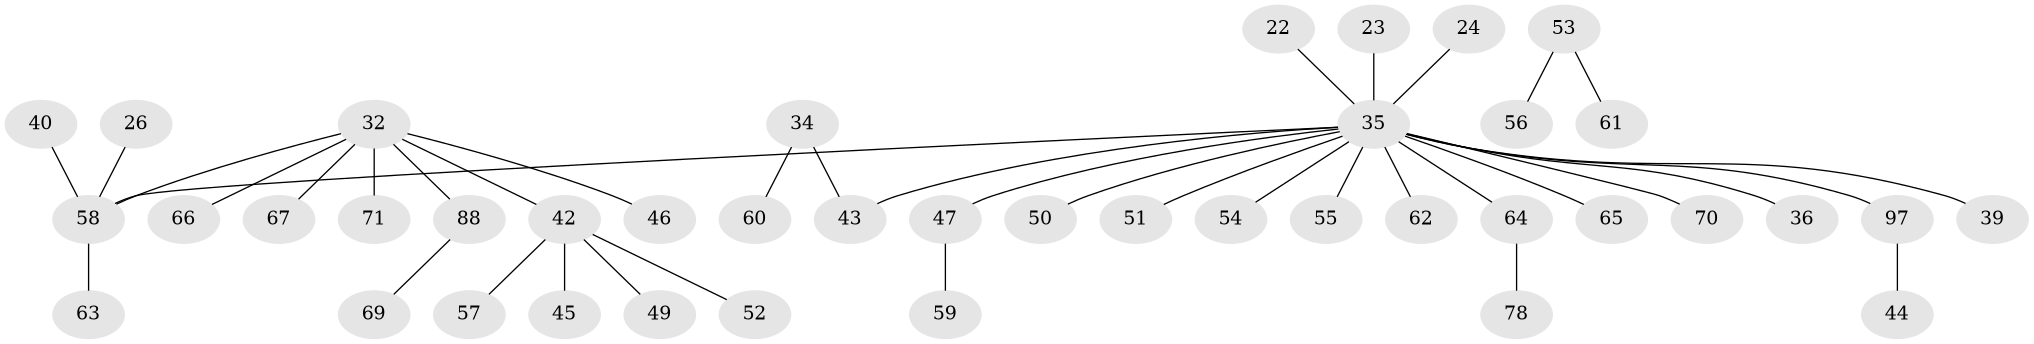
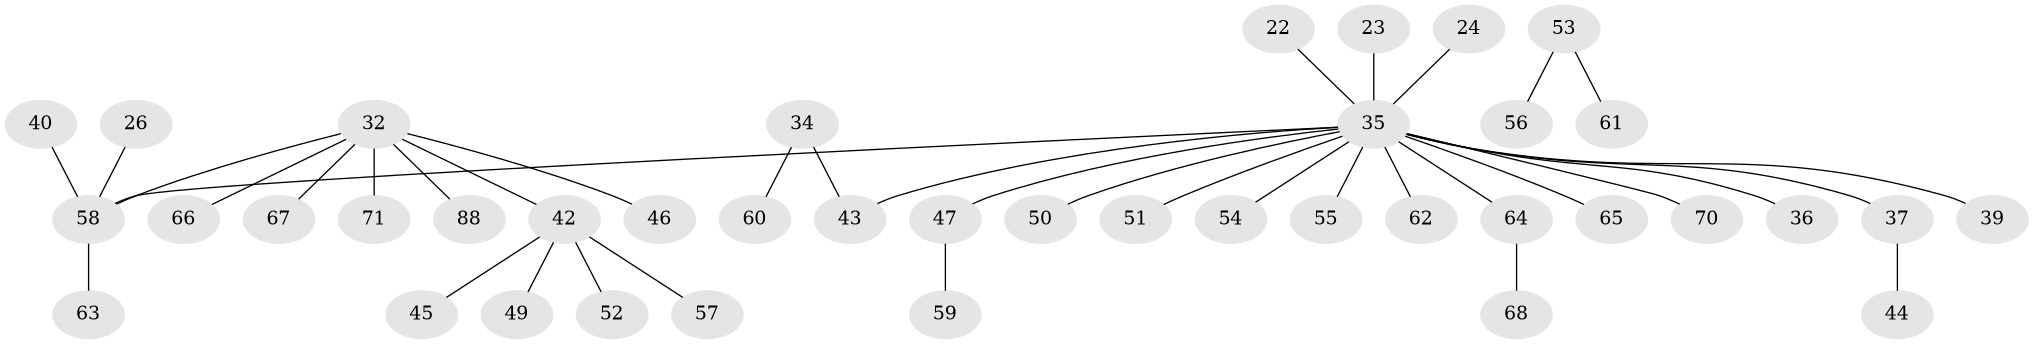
(1897, 219) -> (1897, 219)
(374, 315) -> none
(1517, 315) -> (1517, 315)
